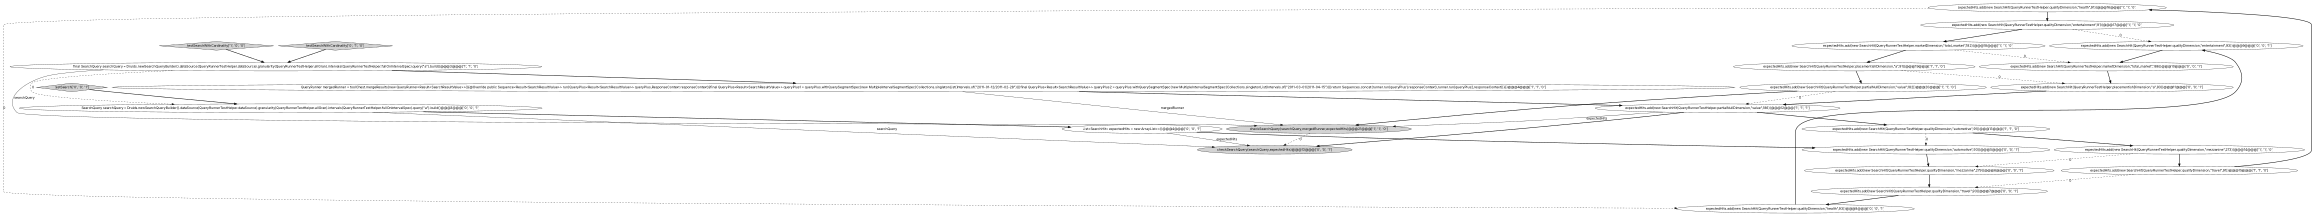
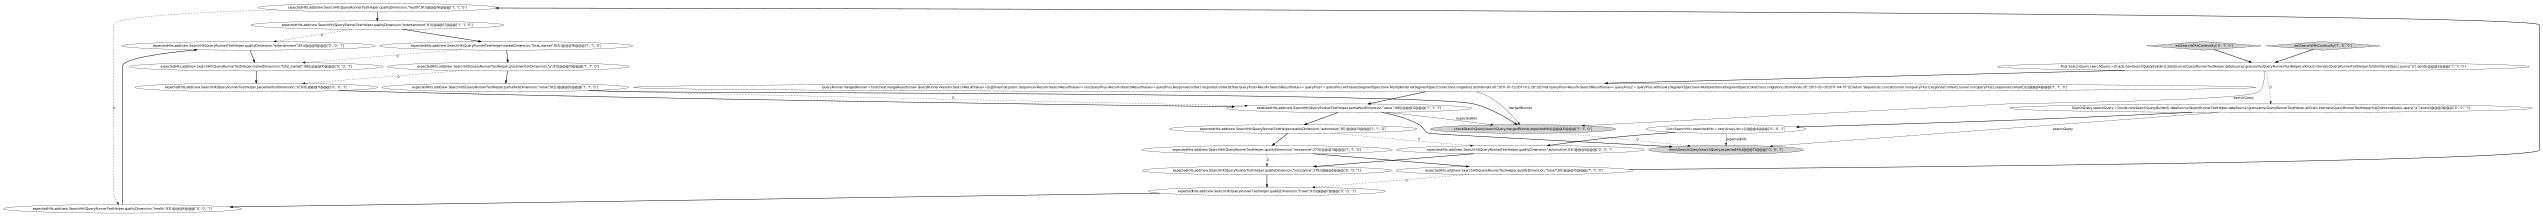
(72, 87) -> none
